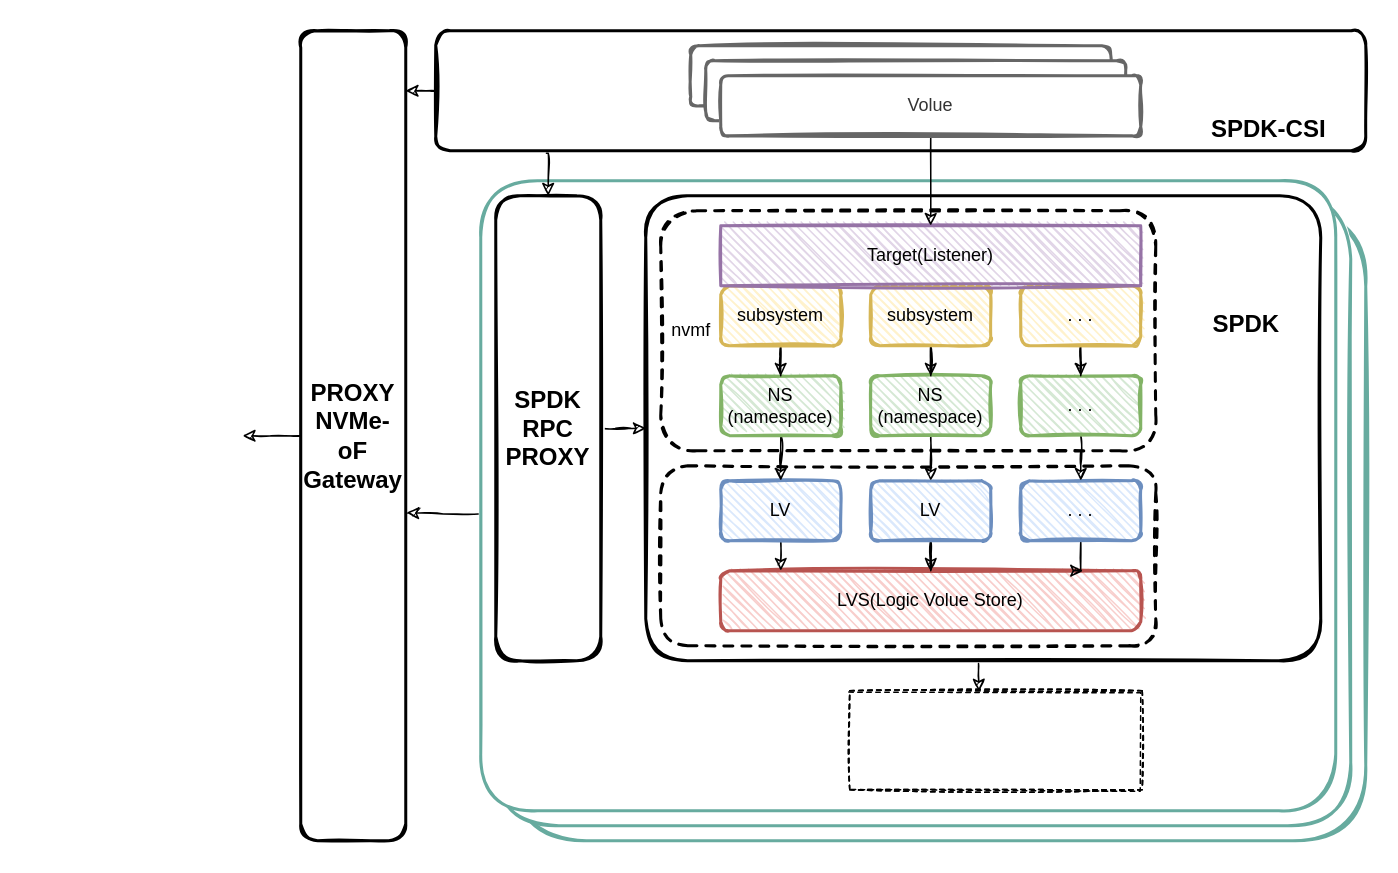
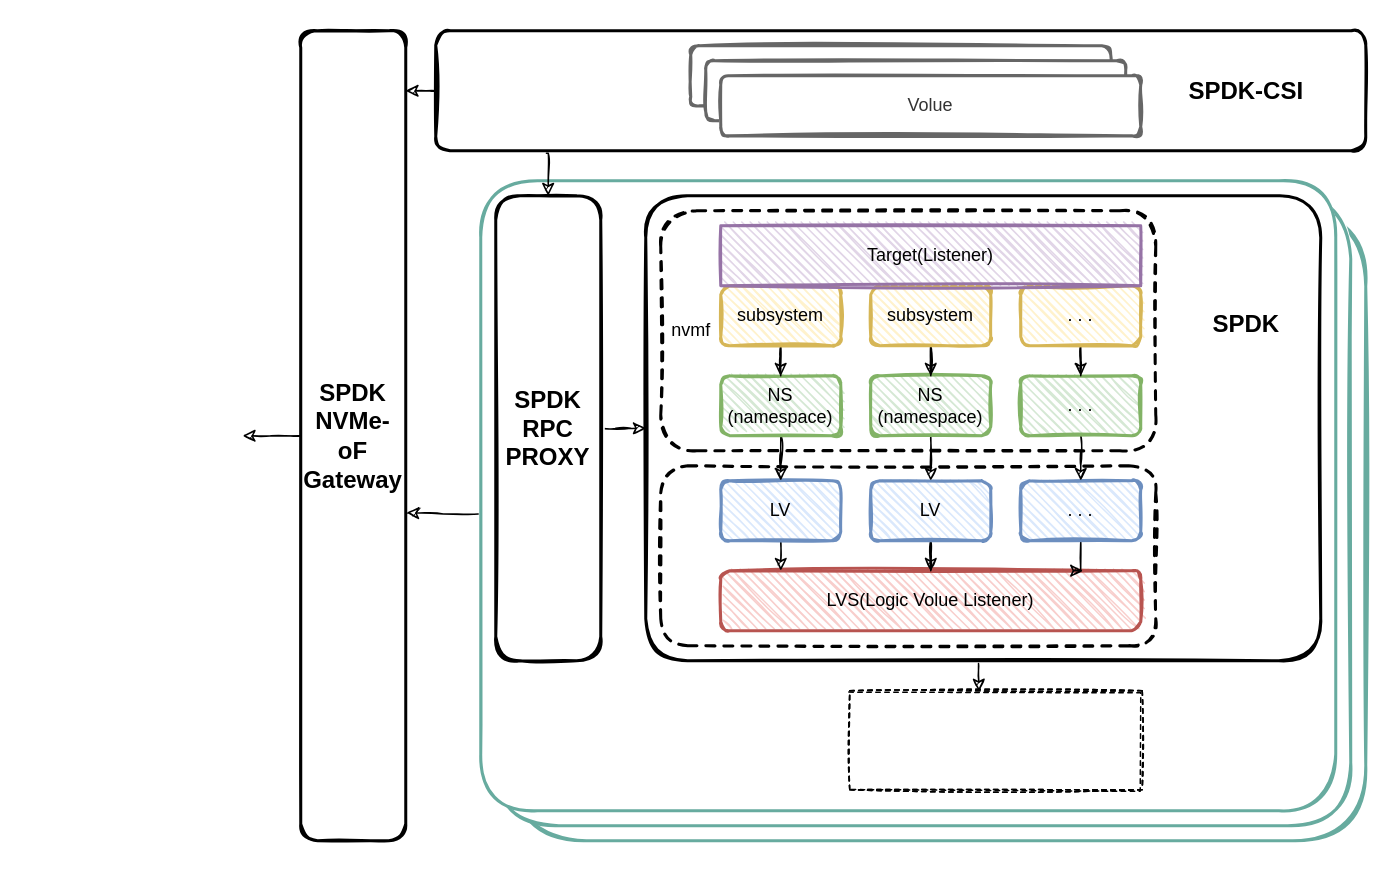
(1268, 128) -> (1246, 91)
(931, 165) -> none
(353, 436) -> (353, 436)
(931, 601) -> (931, 601)
